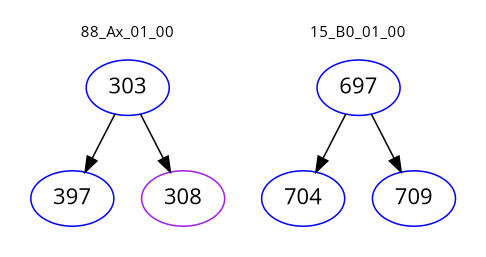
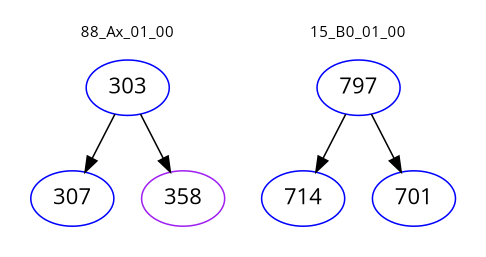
(359, 88) -> (359, 88)
(72, 199) -> (72, 199)
(183, 199) -> (183, 199)
(303, 199) -> (303, 199)
(414, 199) -> (414, 199)
